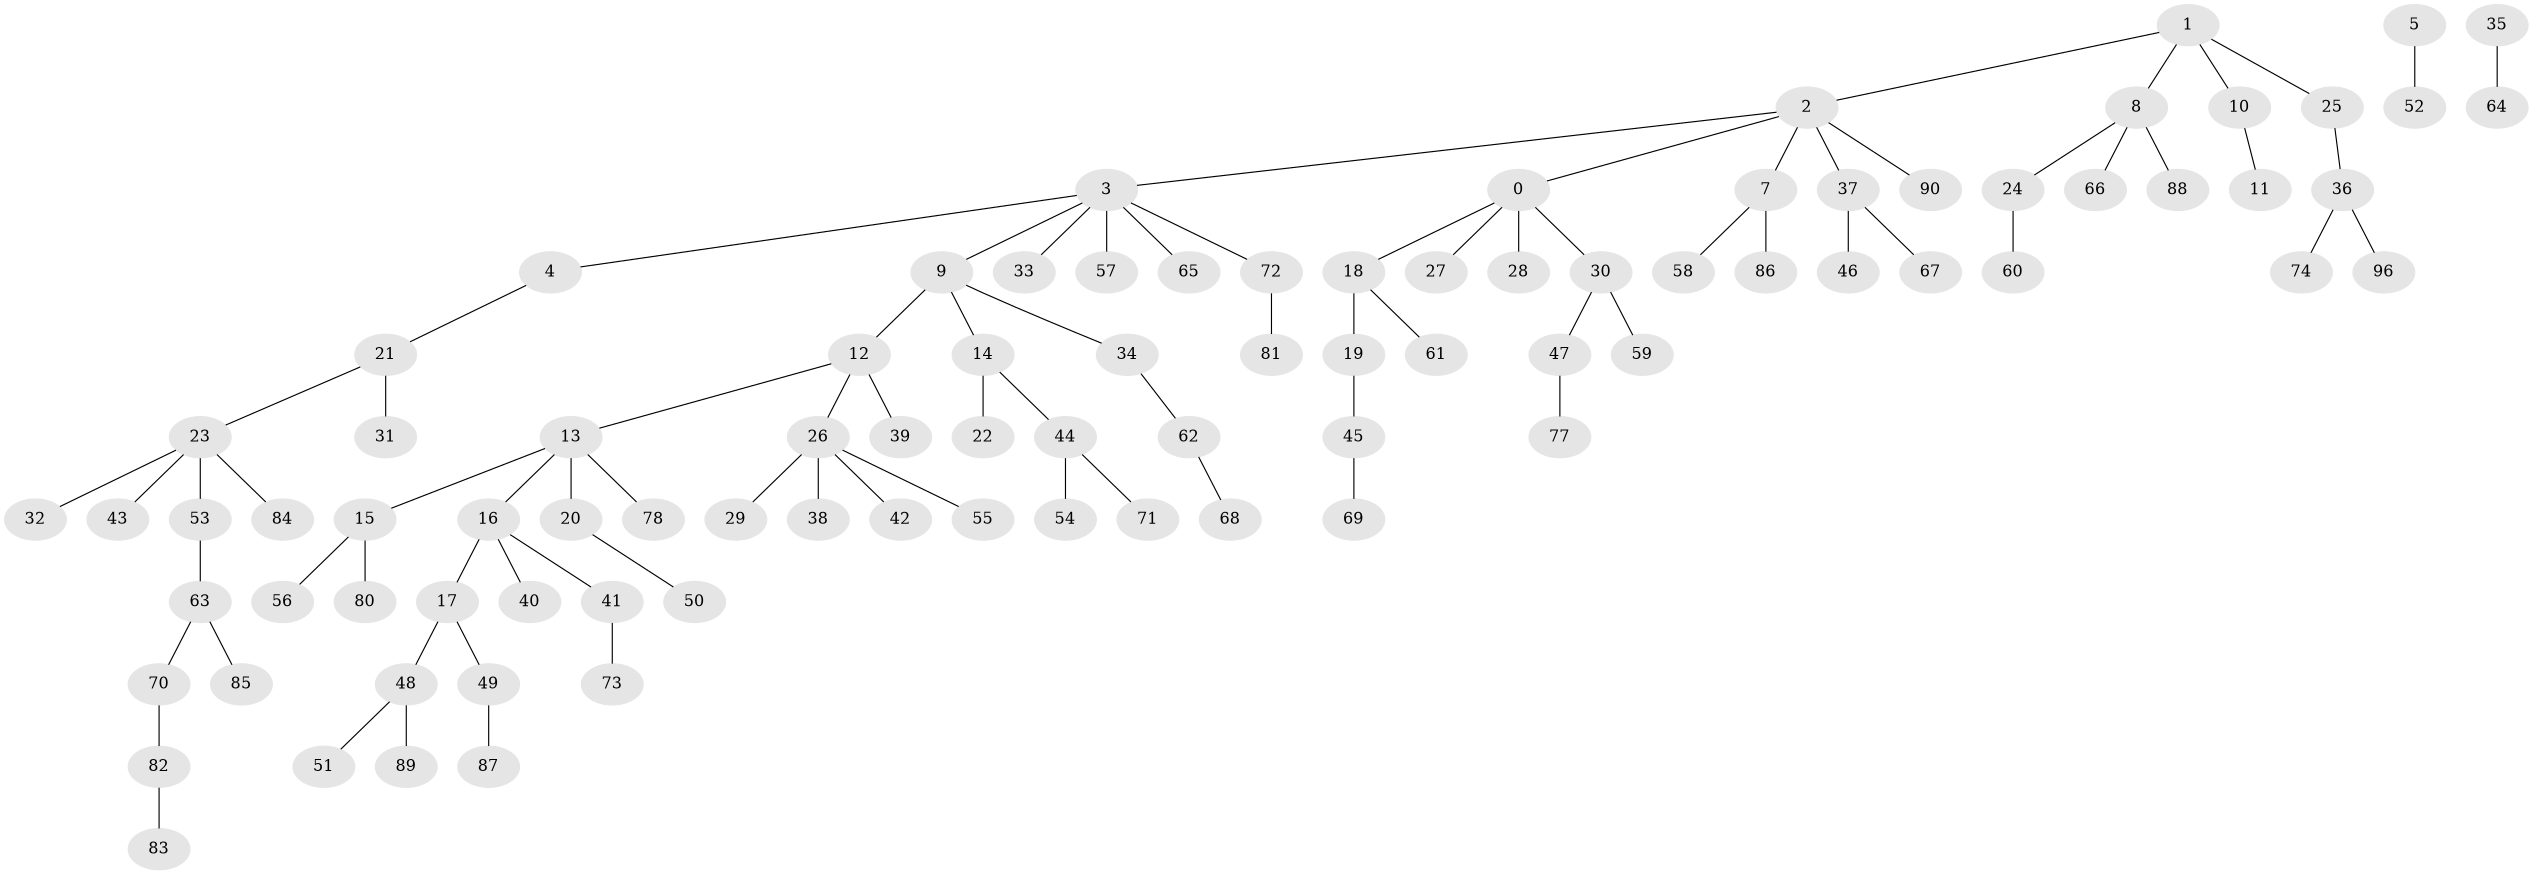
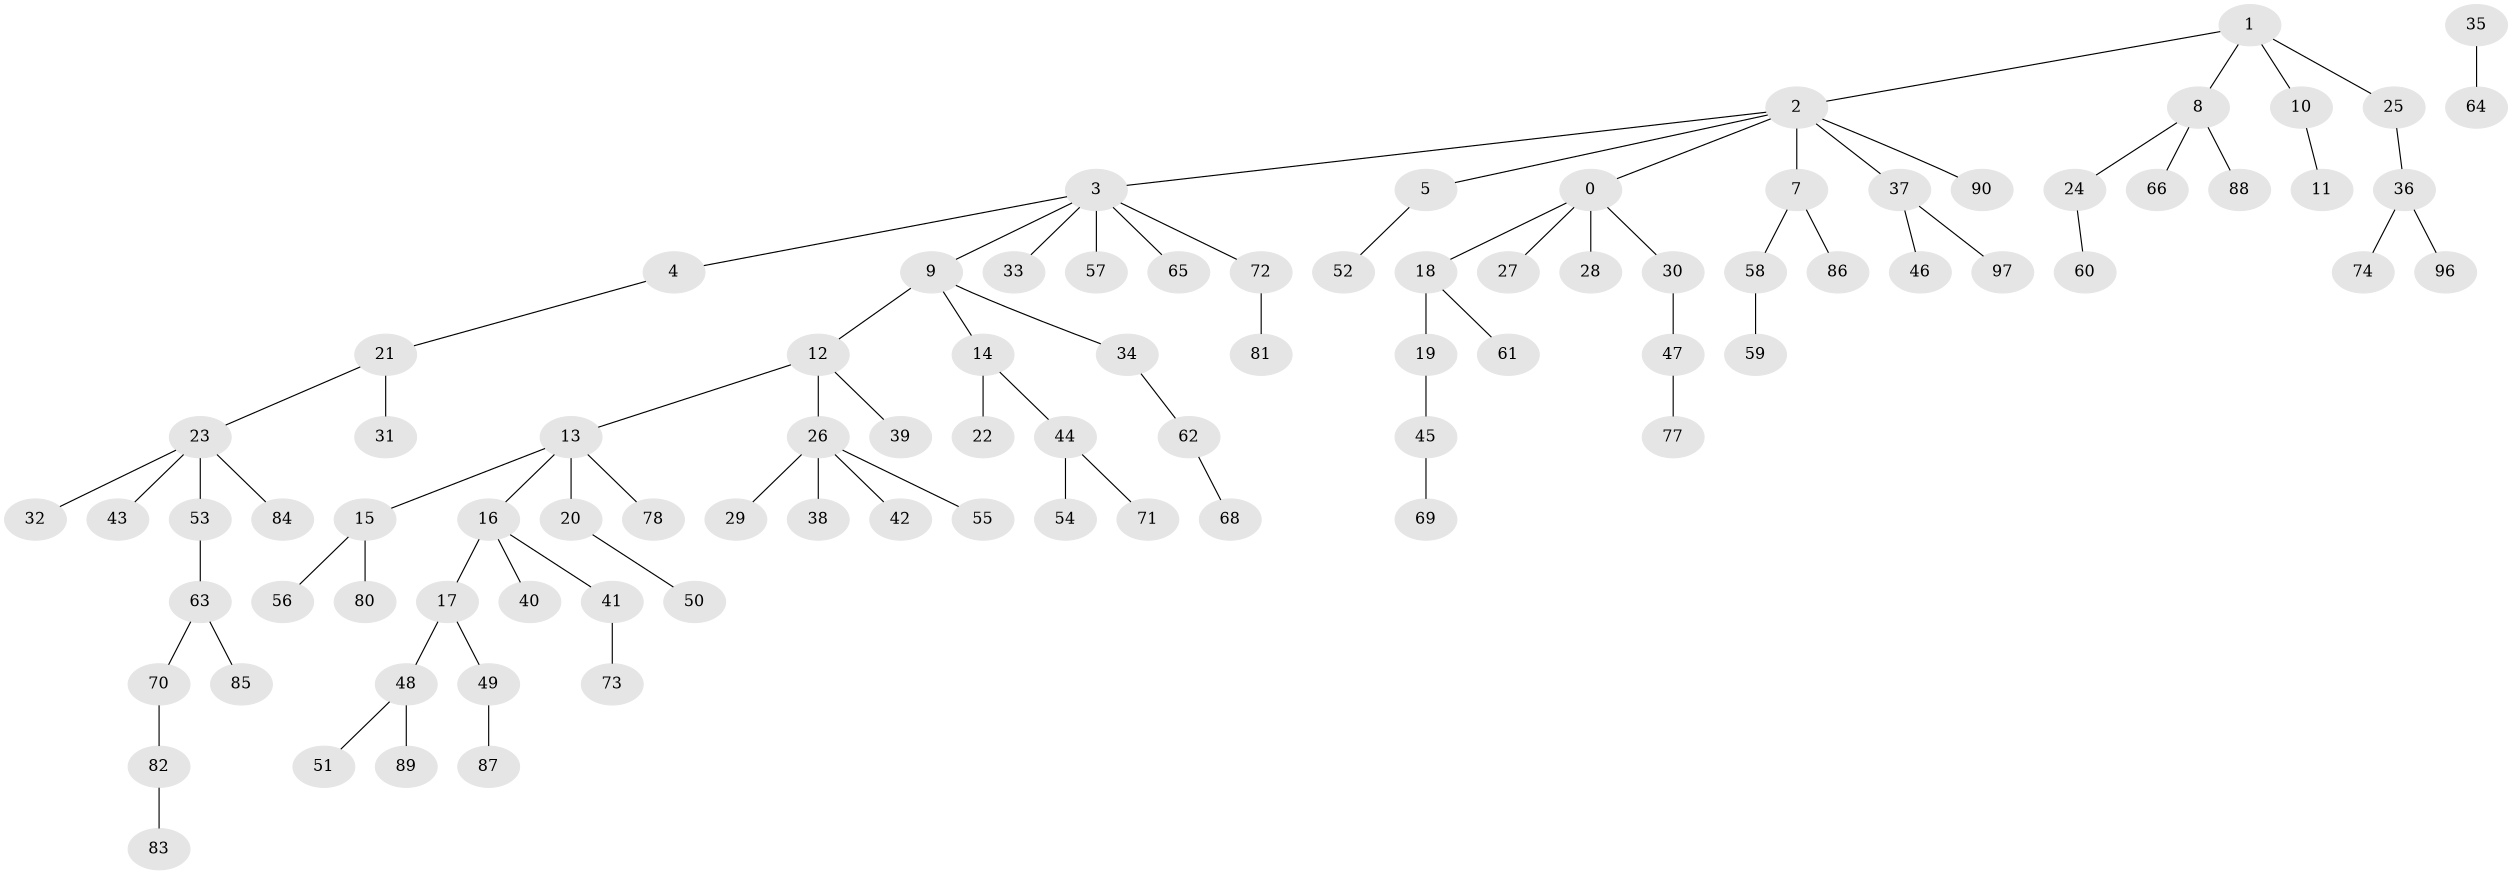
none -> (1611, 149)
(1931, 272) -> (2003, 272)
(1622, 314) -> (1756, 314)
